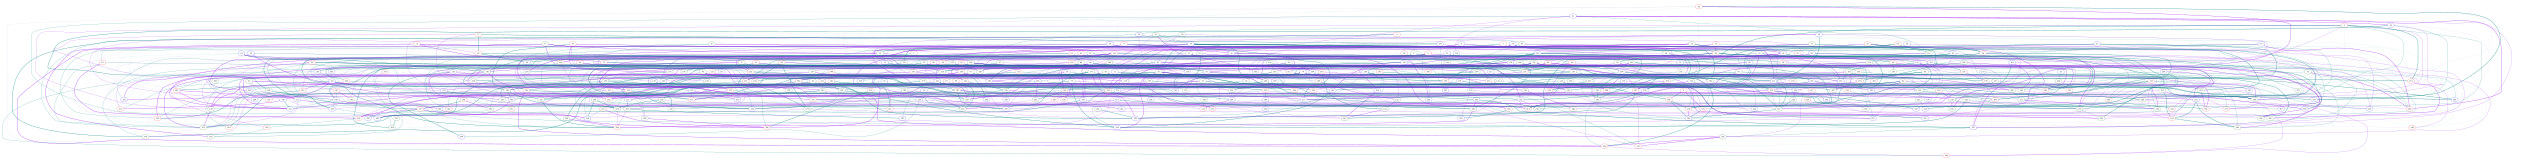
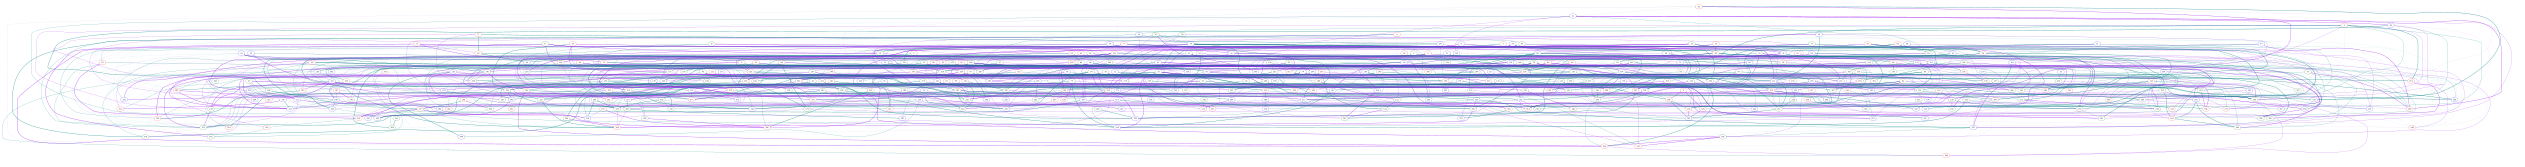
(2135, 81) -> (2212, 48)
